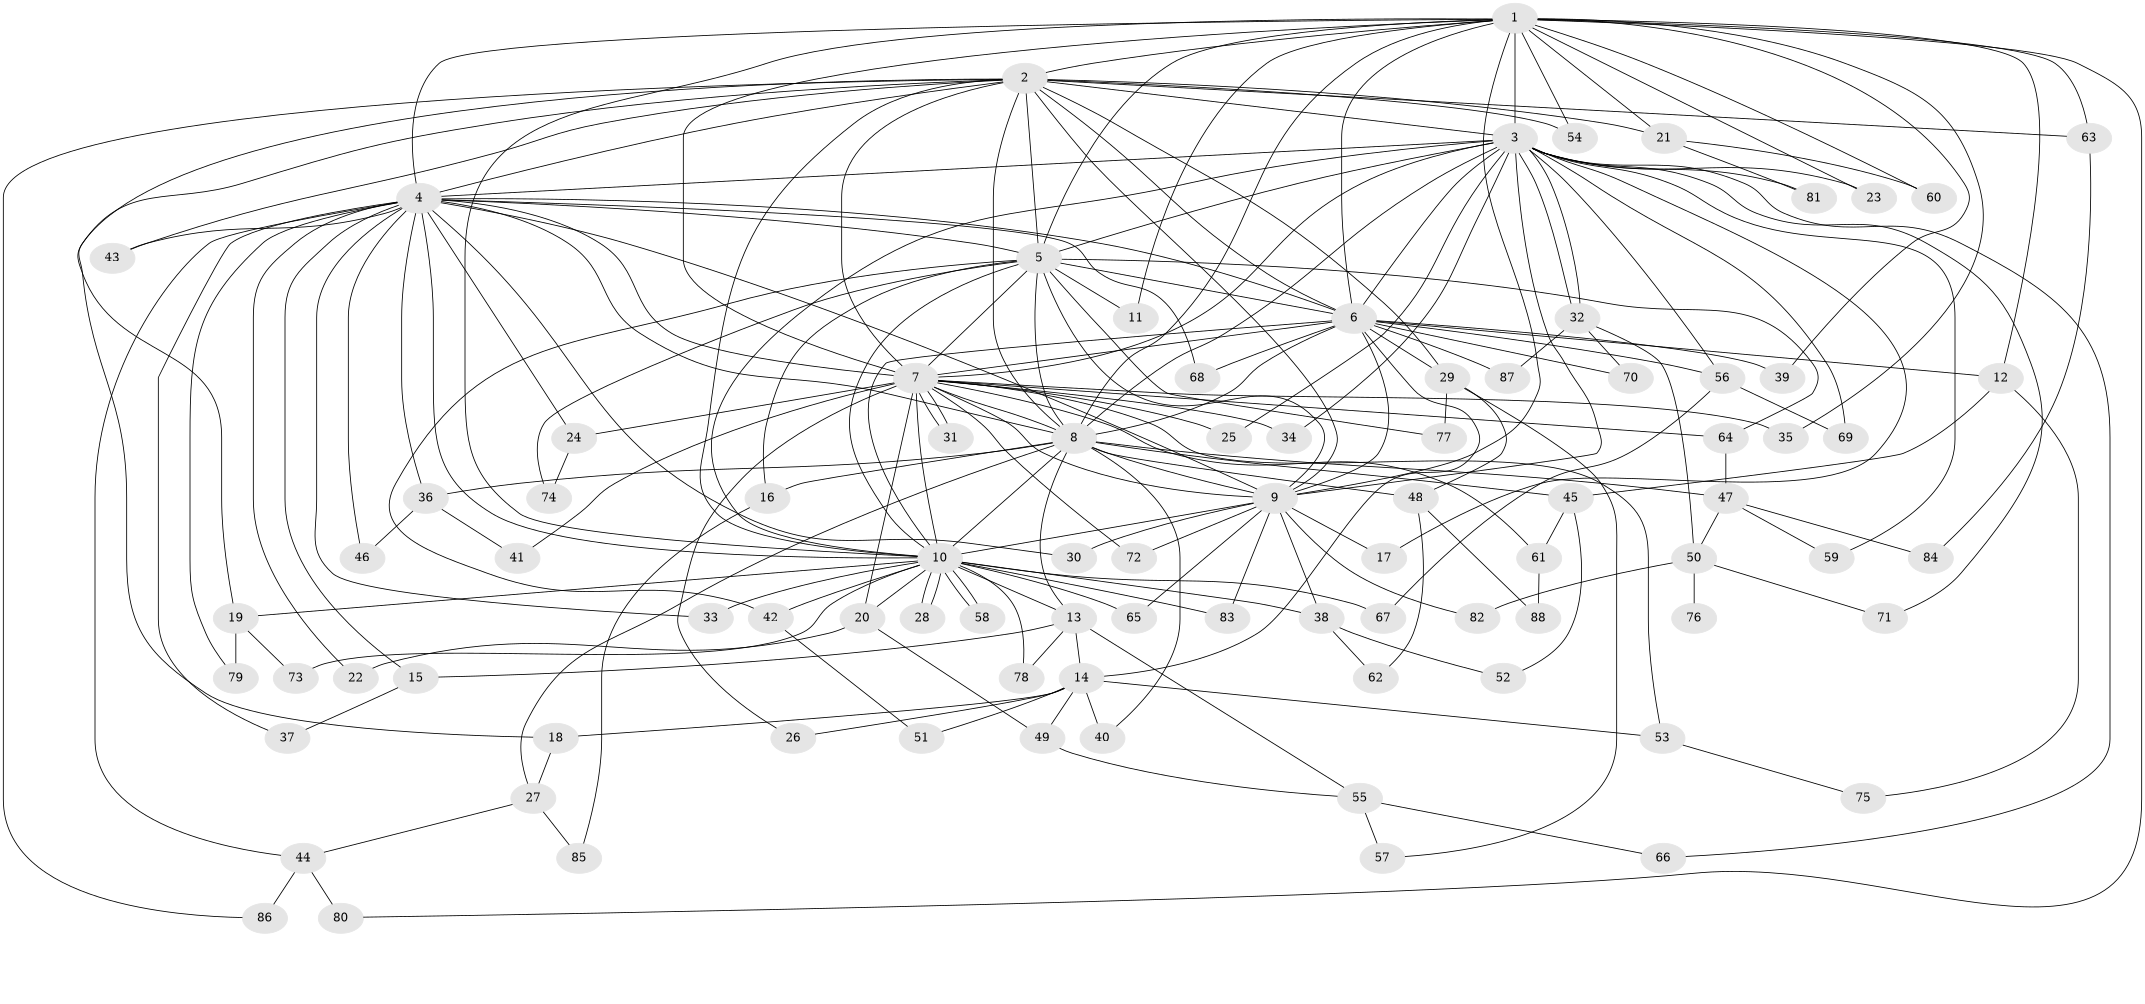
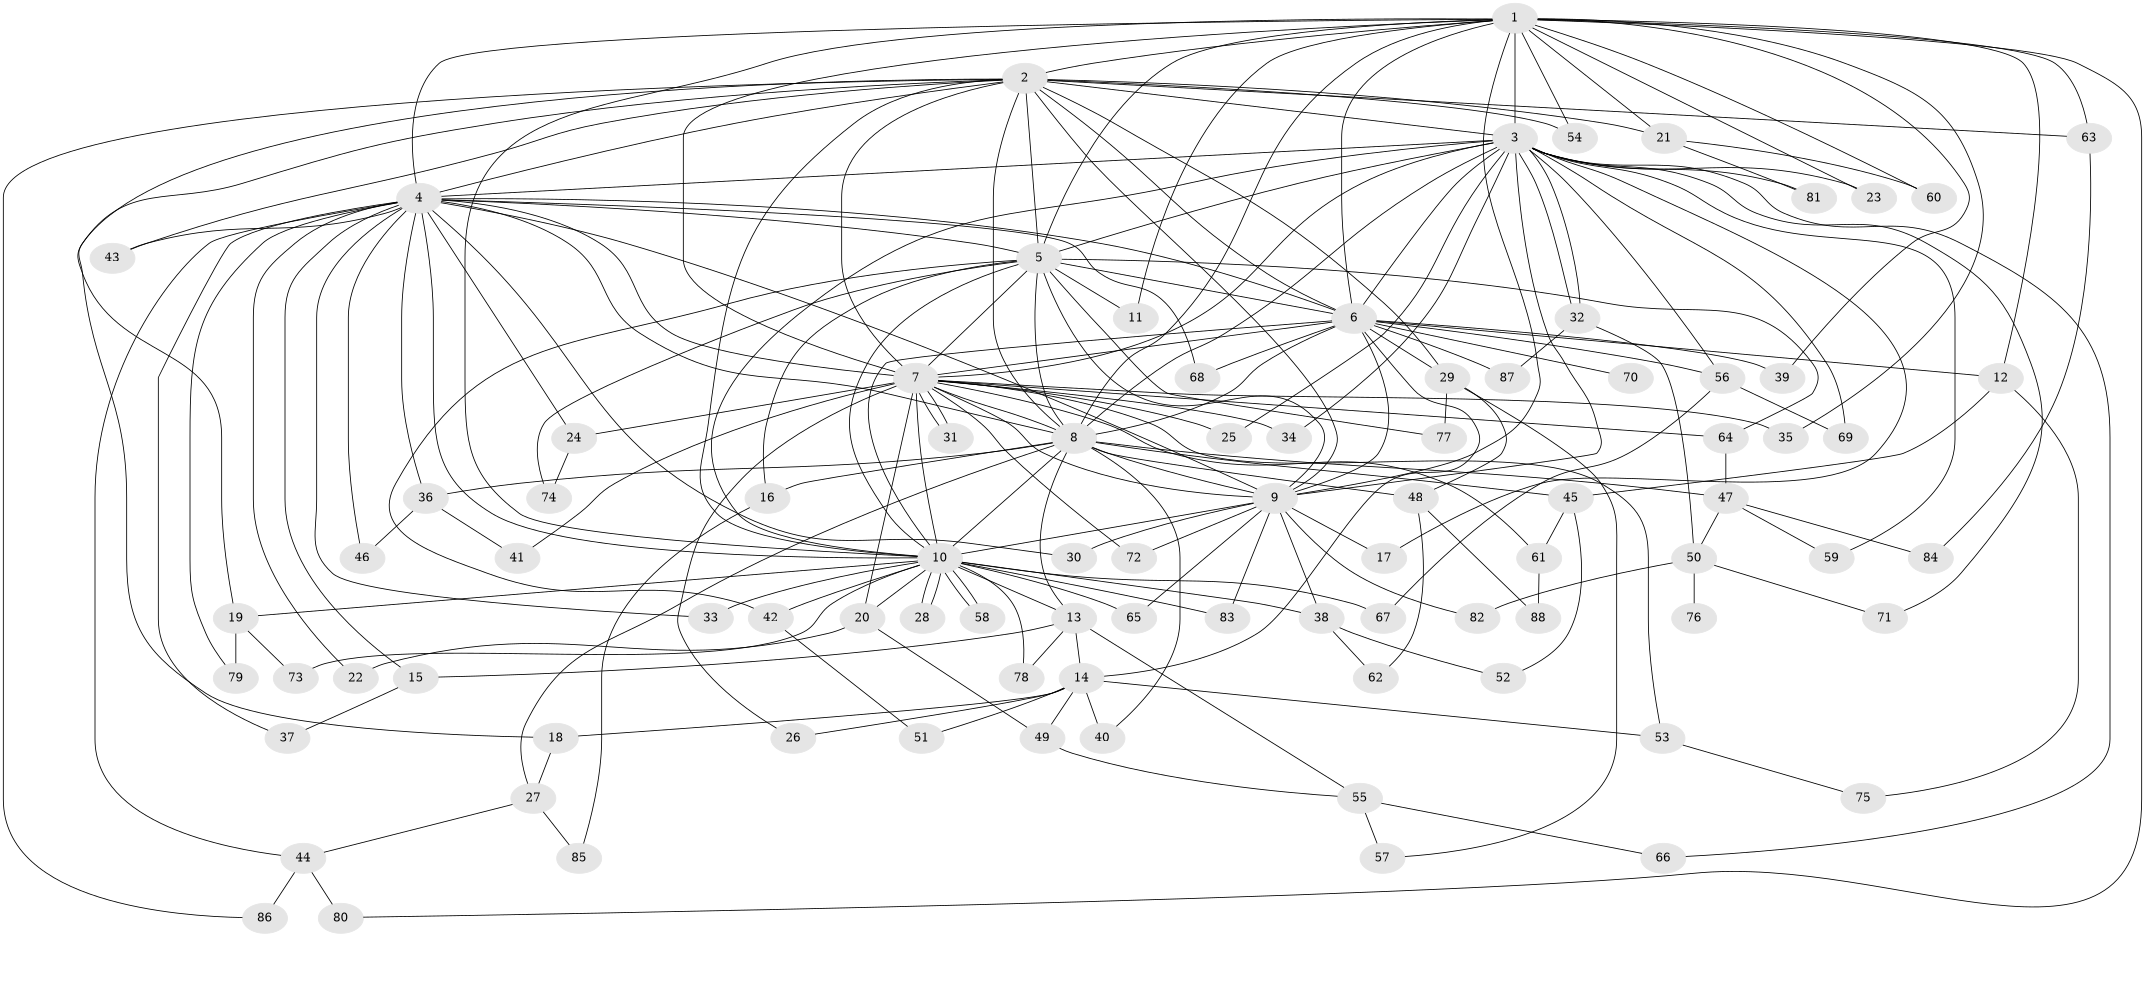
(1604, 348) -> none
